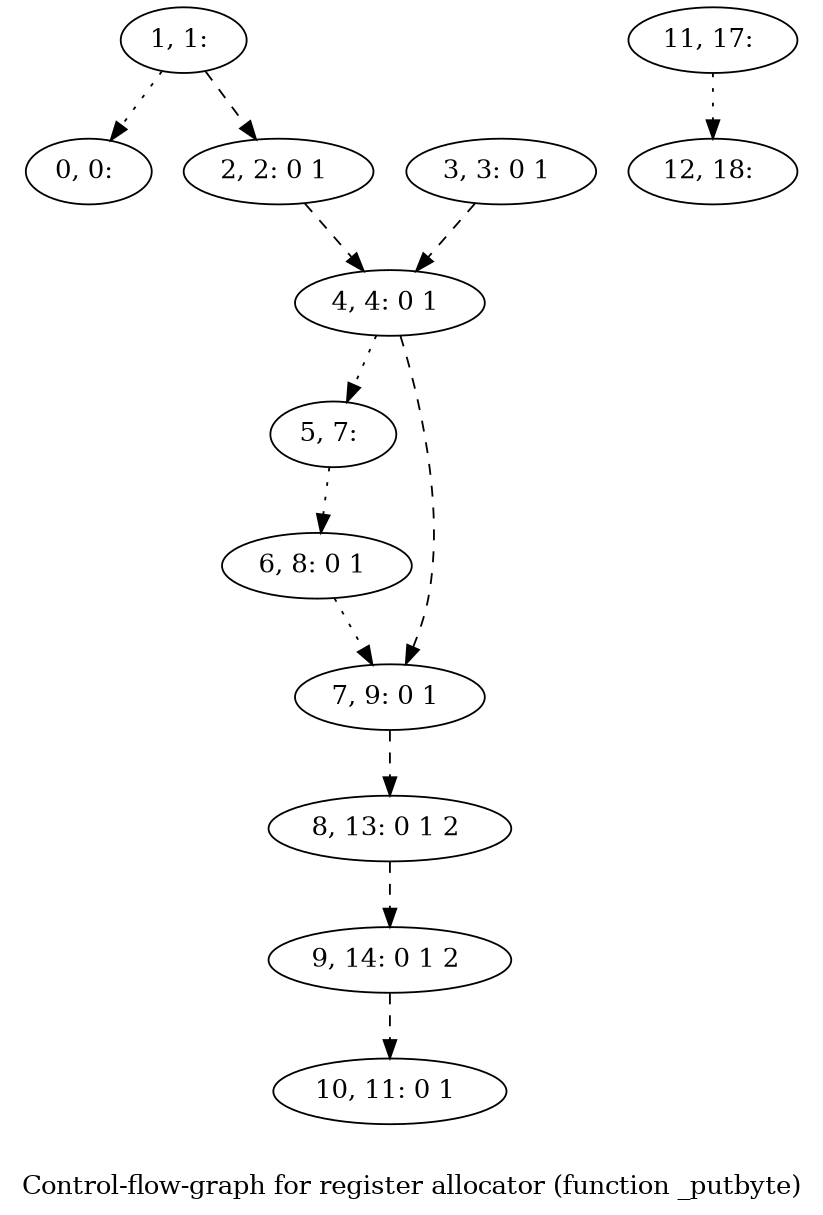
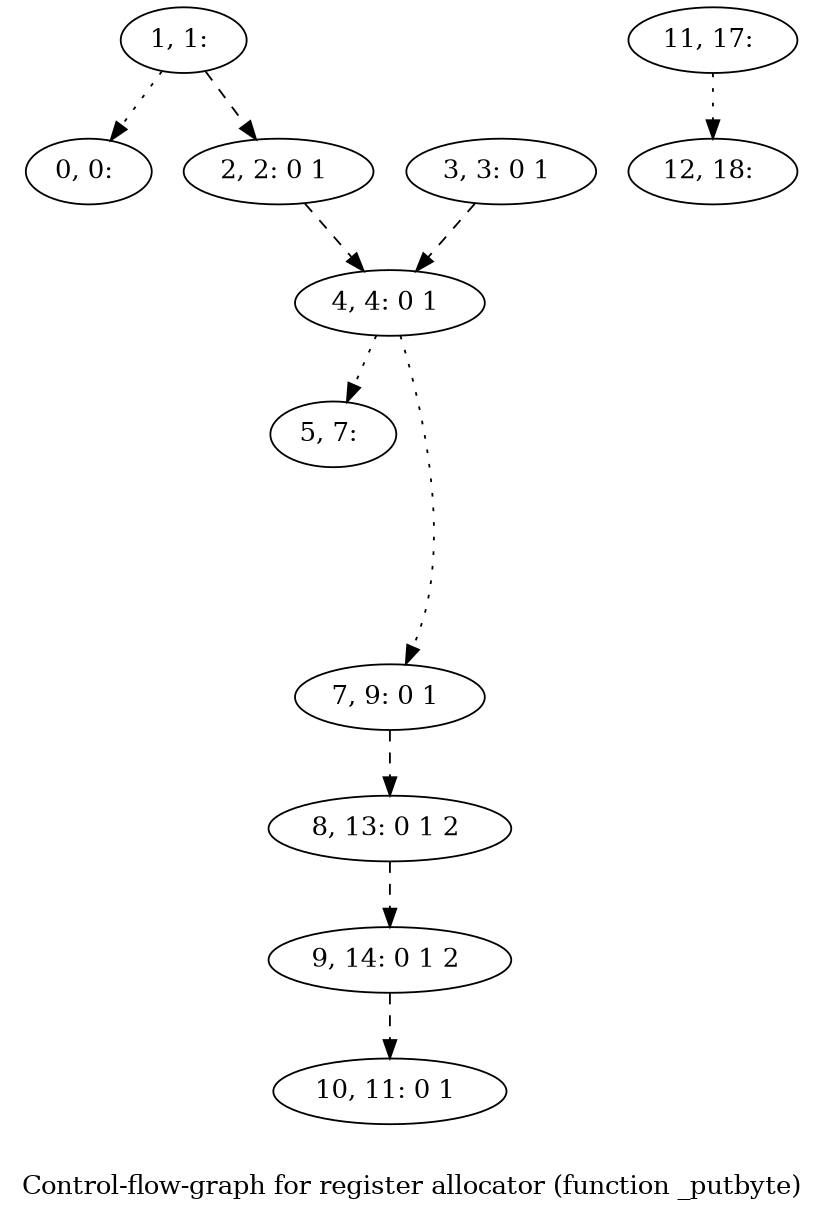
(432, 491) -> (432, 491)
(317, 566) -> none
